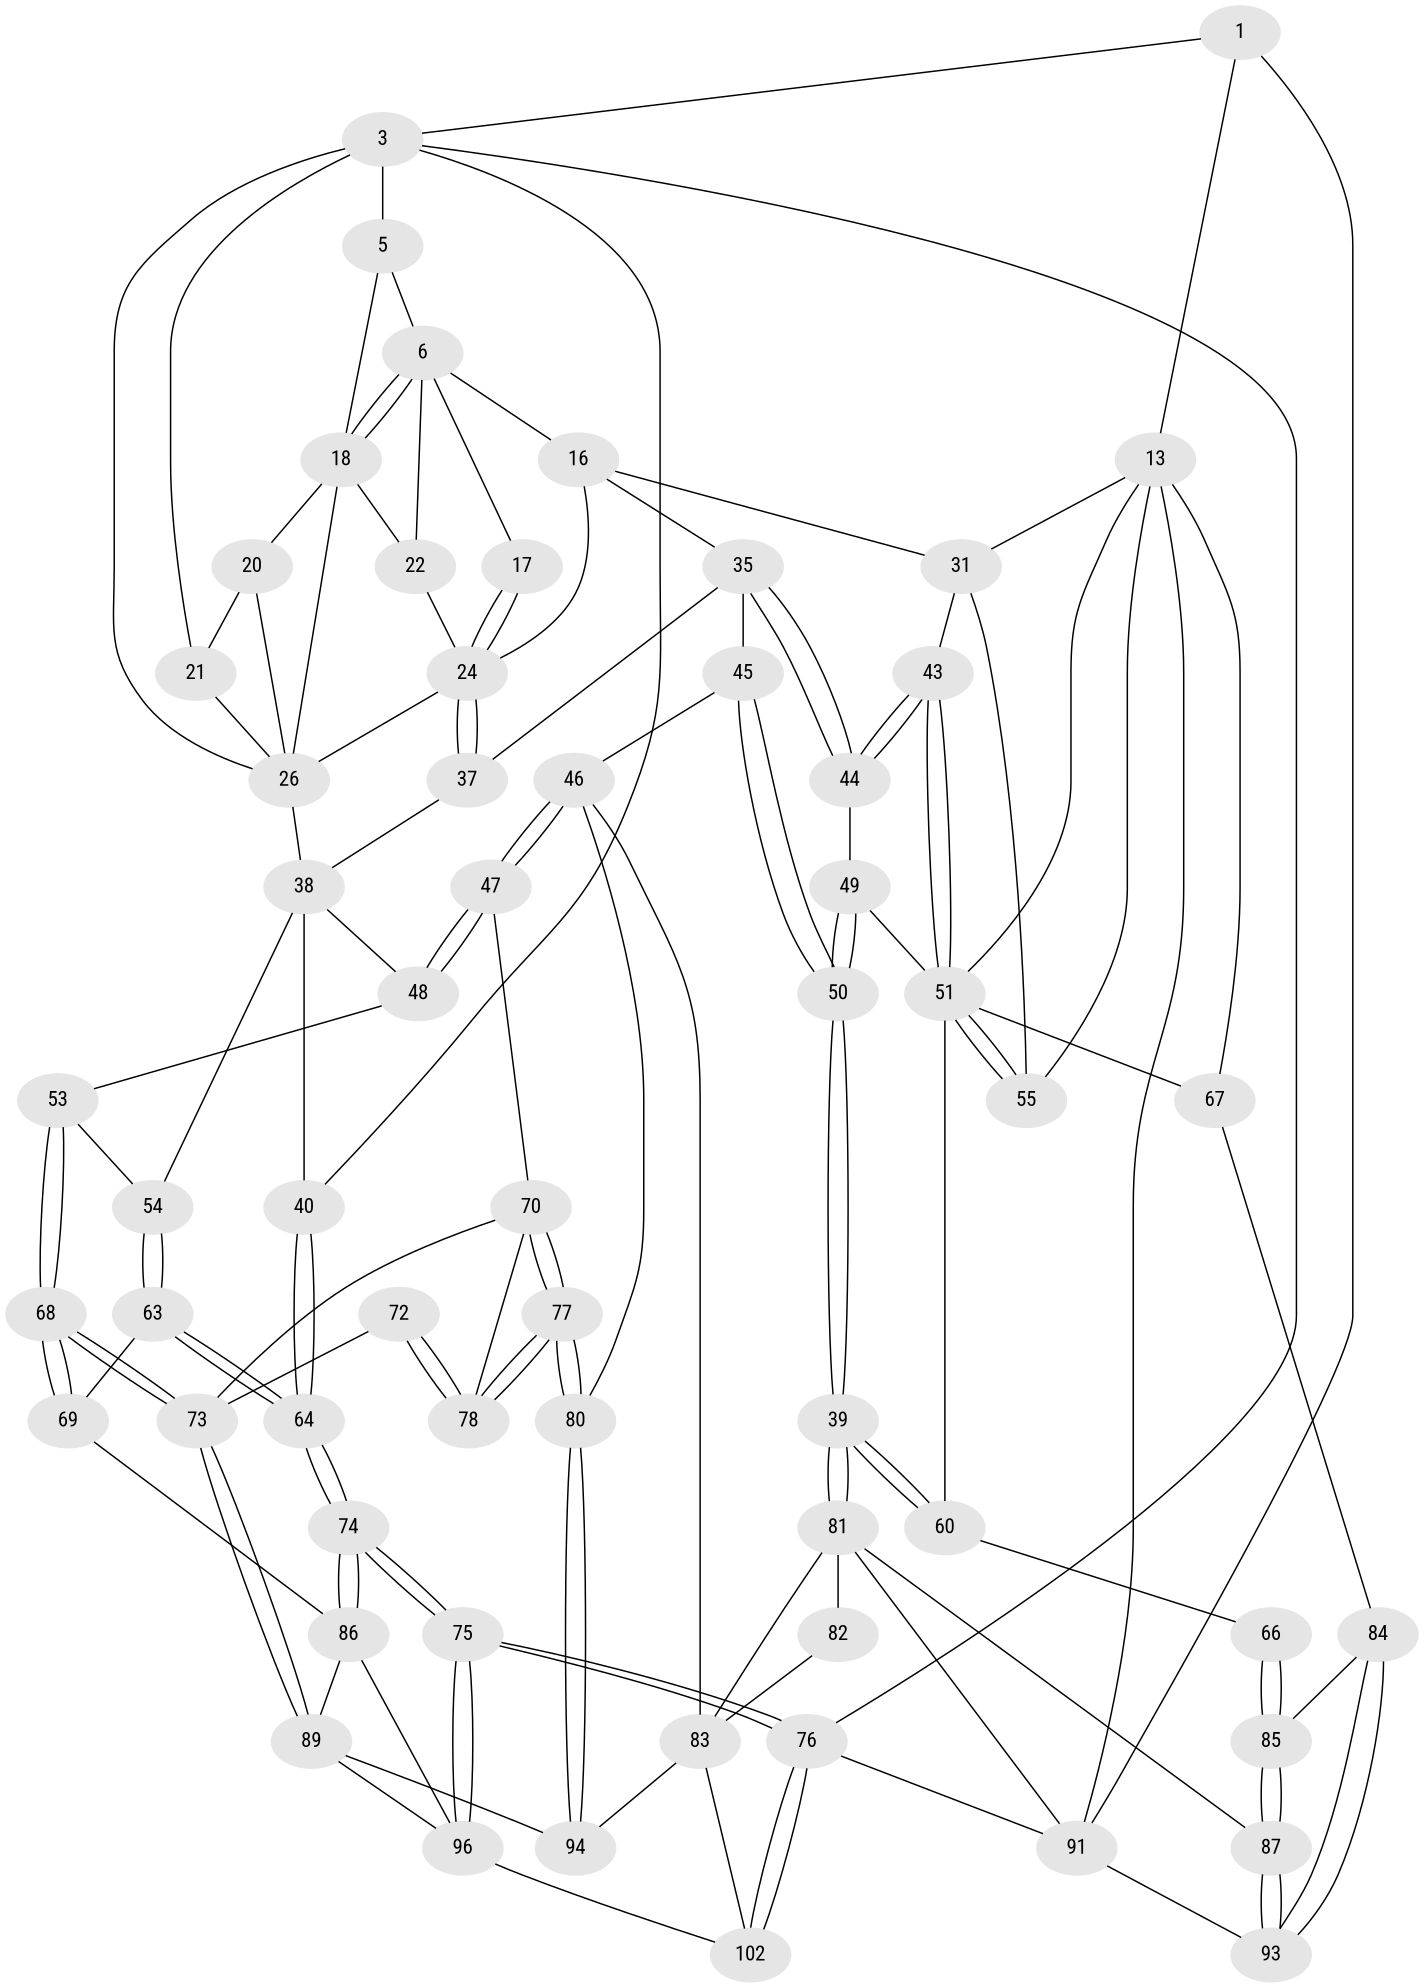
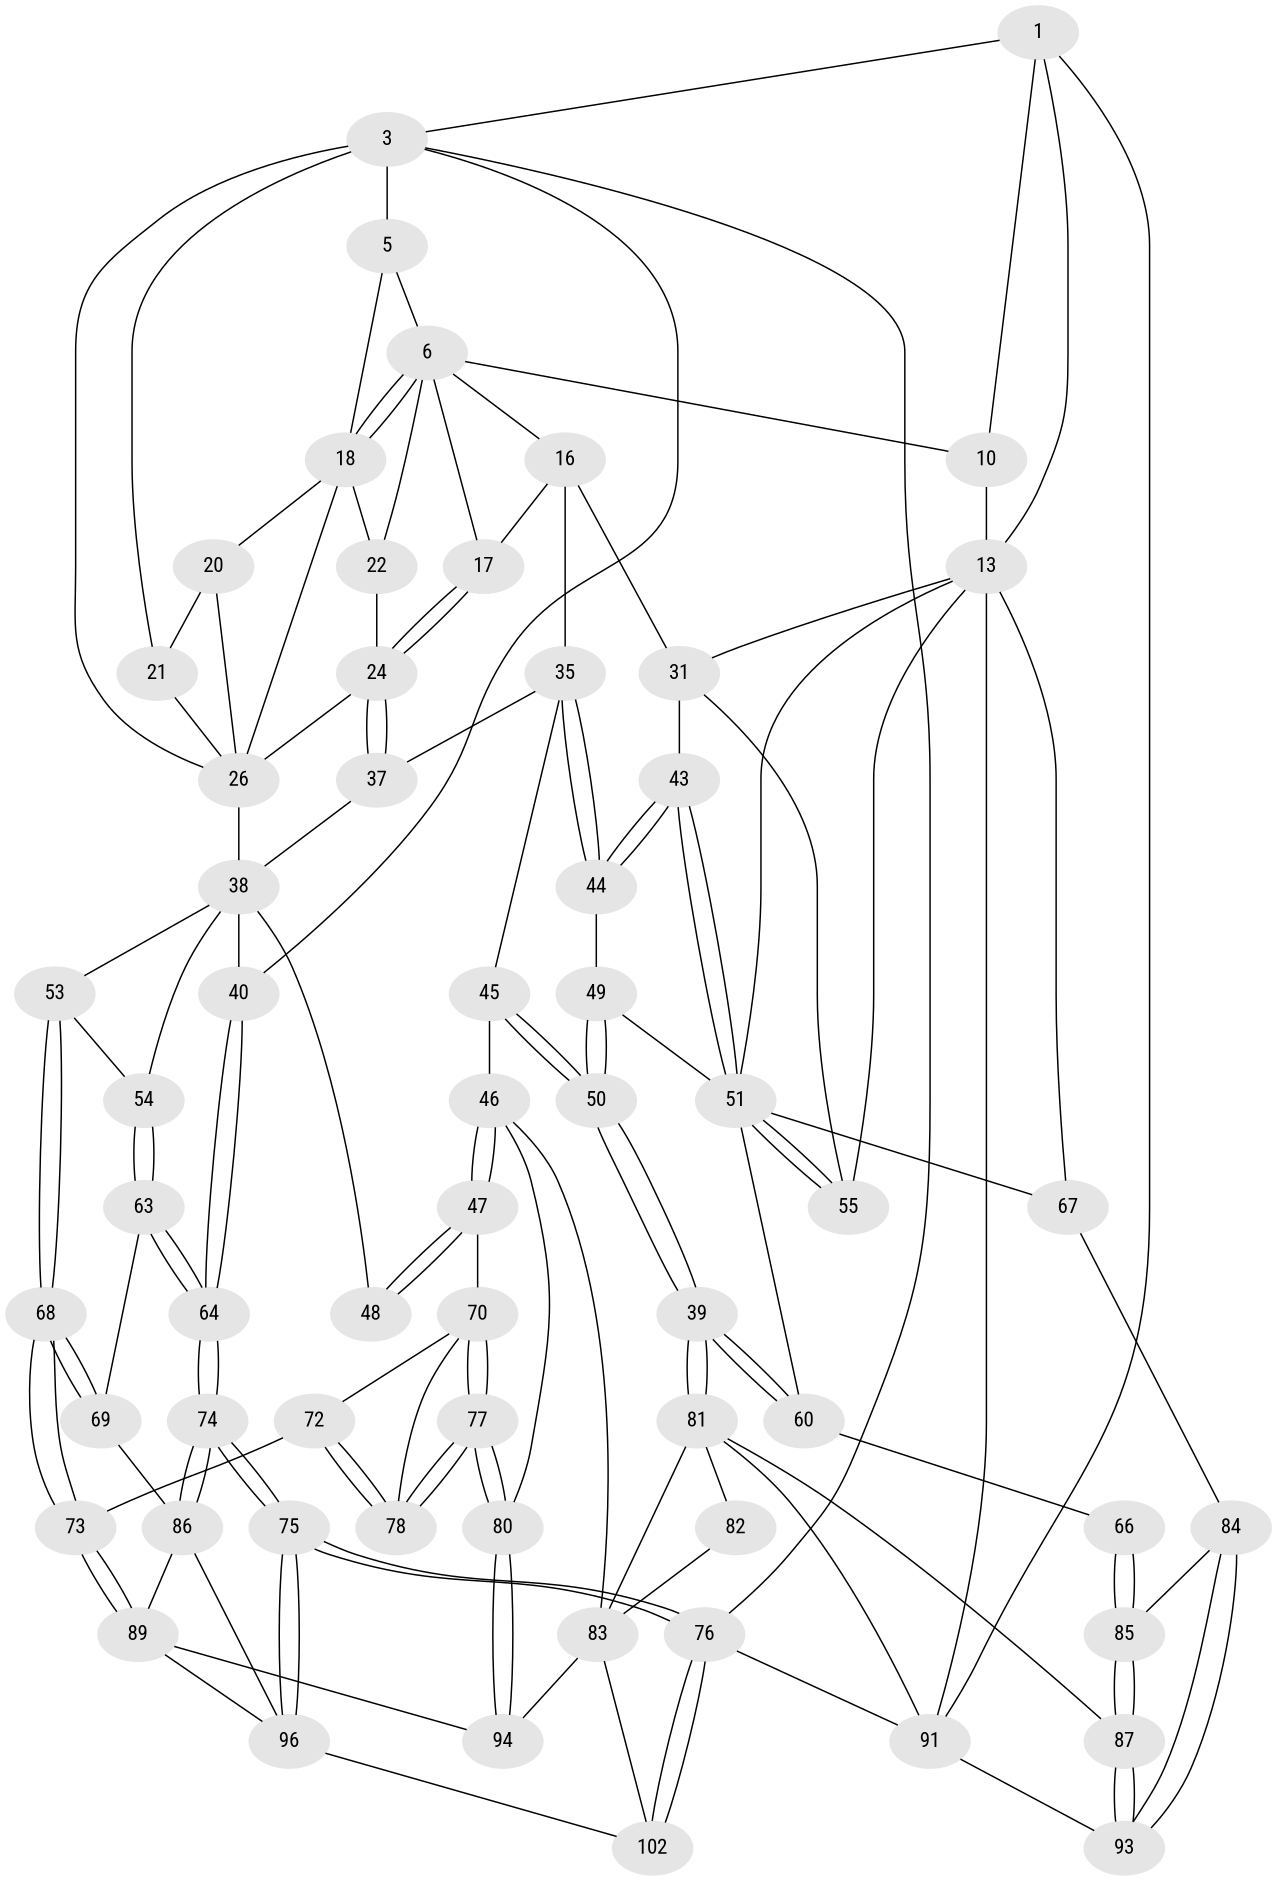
none -> (986, 460)
(577, 589) -> (524, 513)
(245, 1045) -> (147, 940)
(344, 1289) -> (396, 1368)
